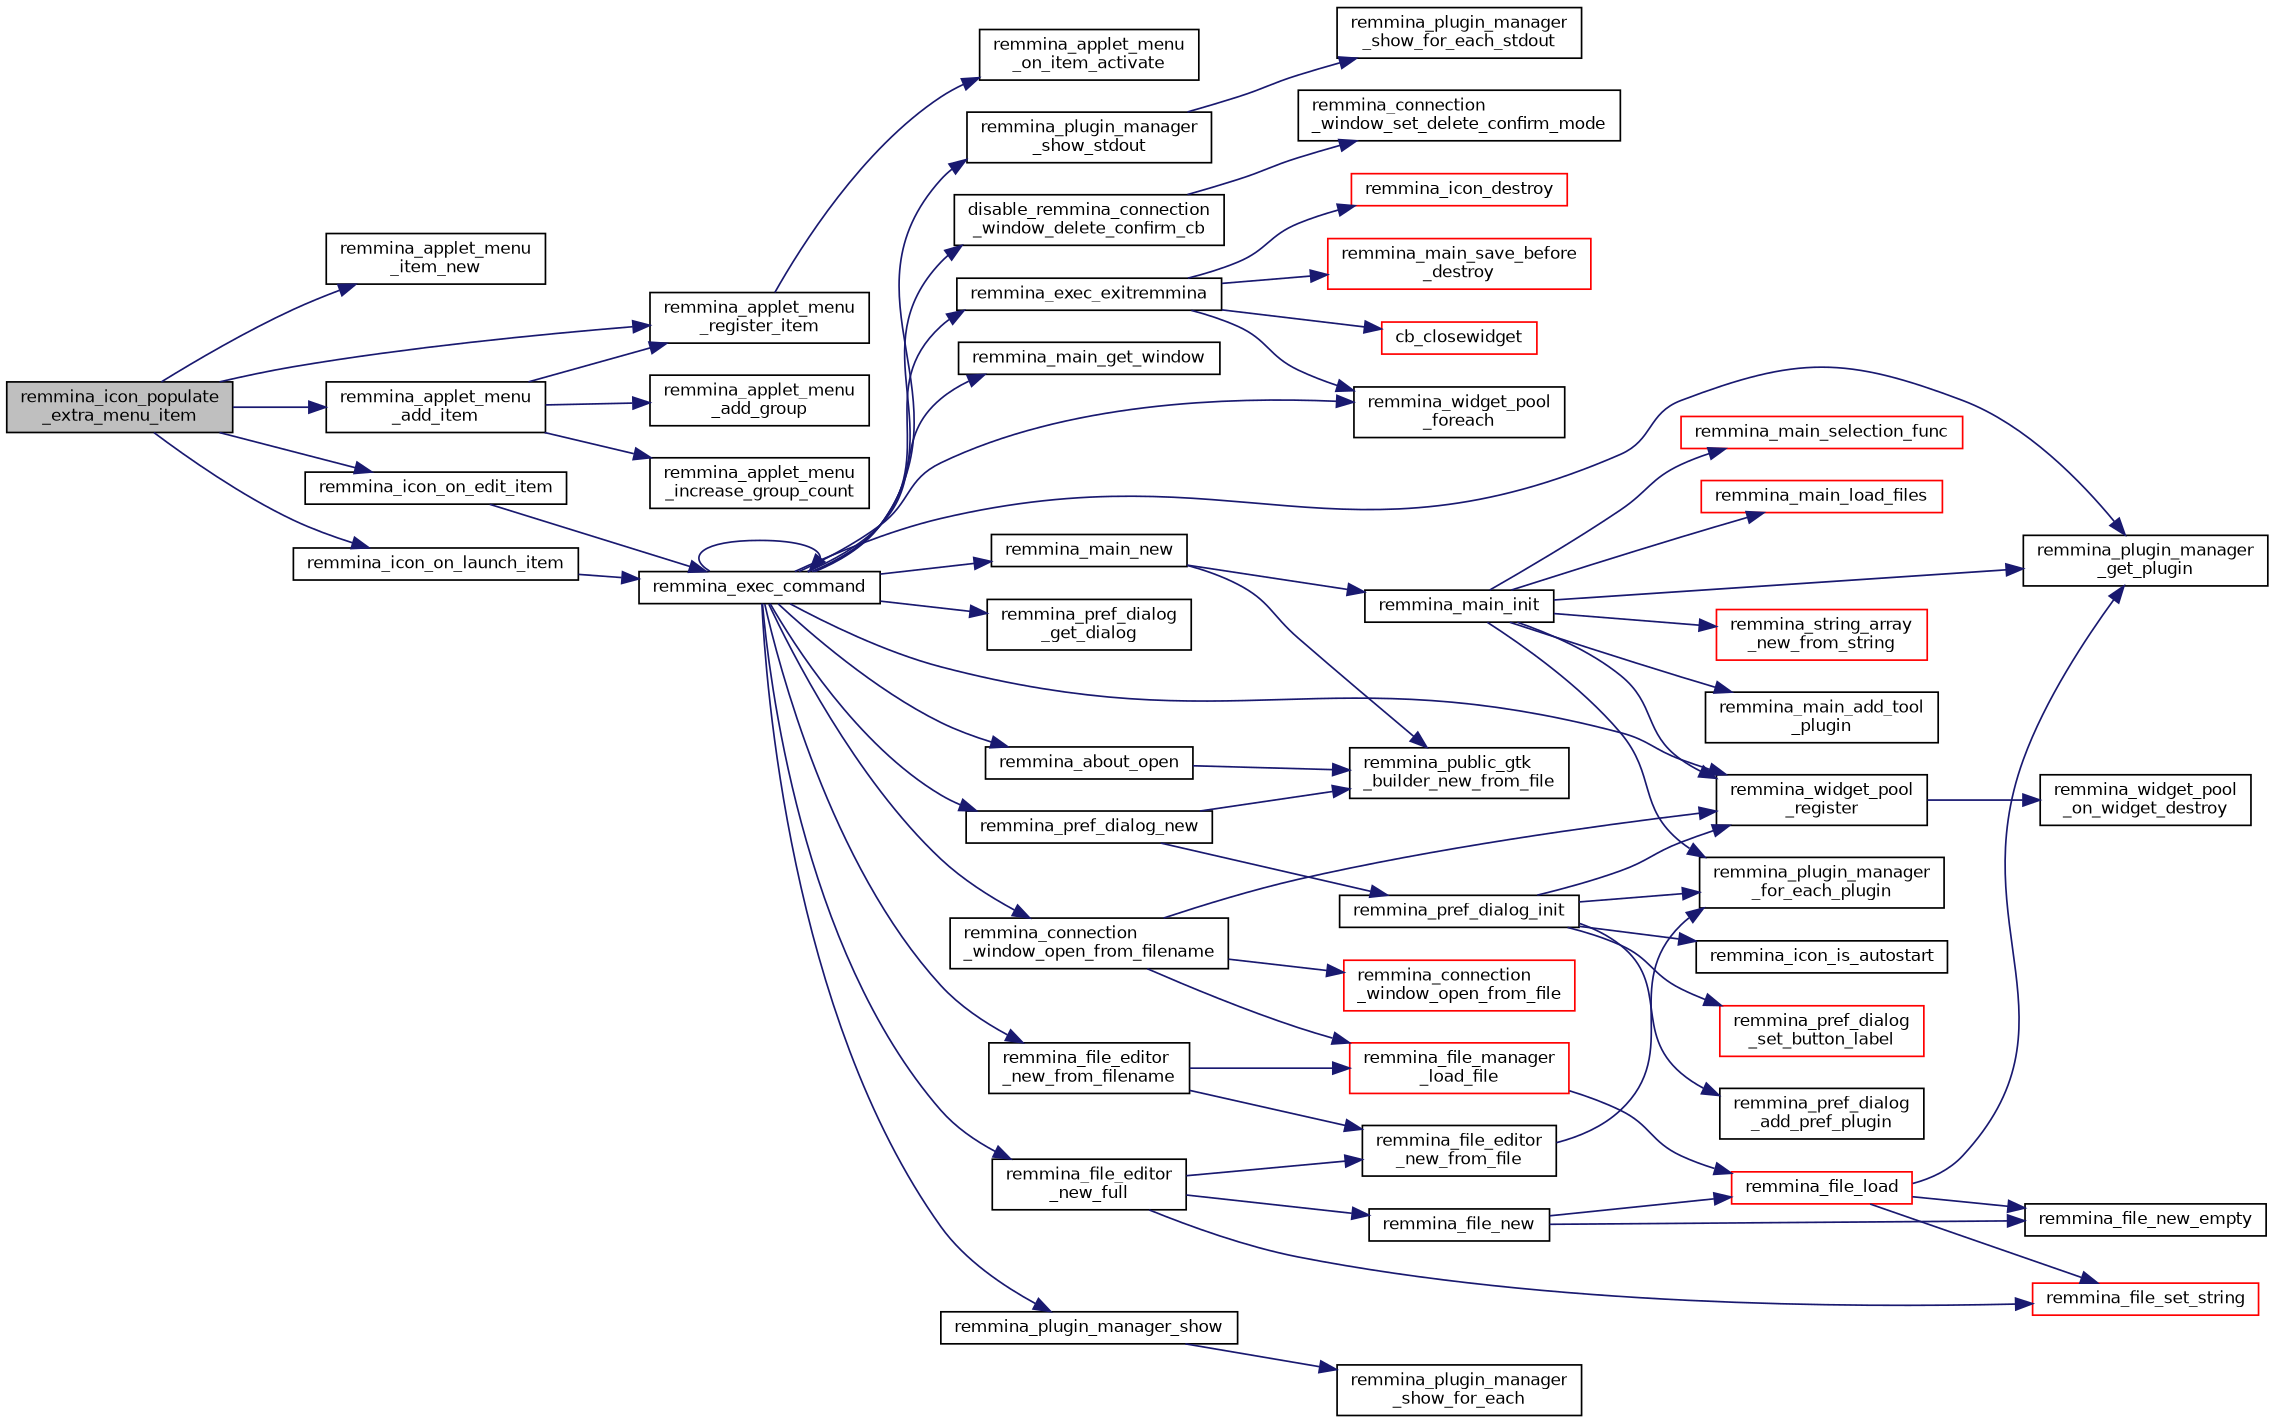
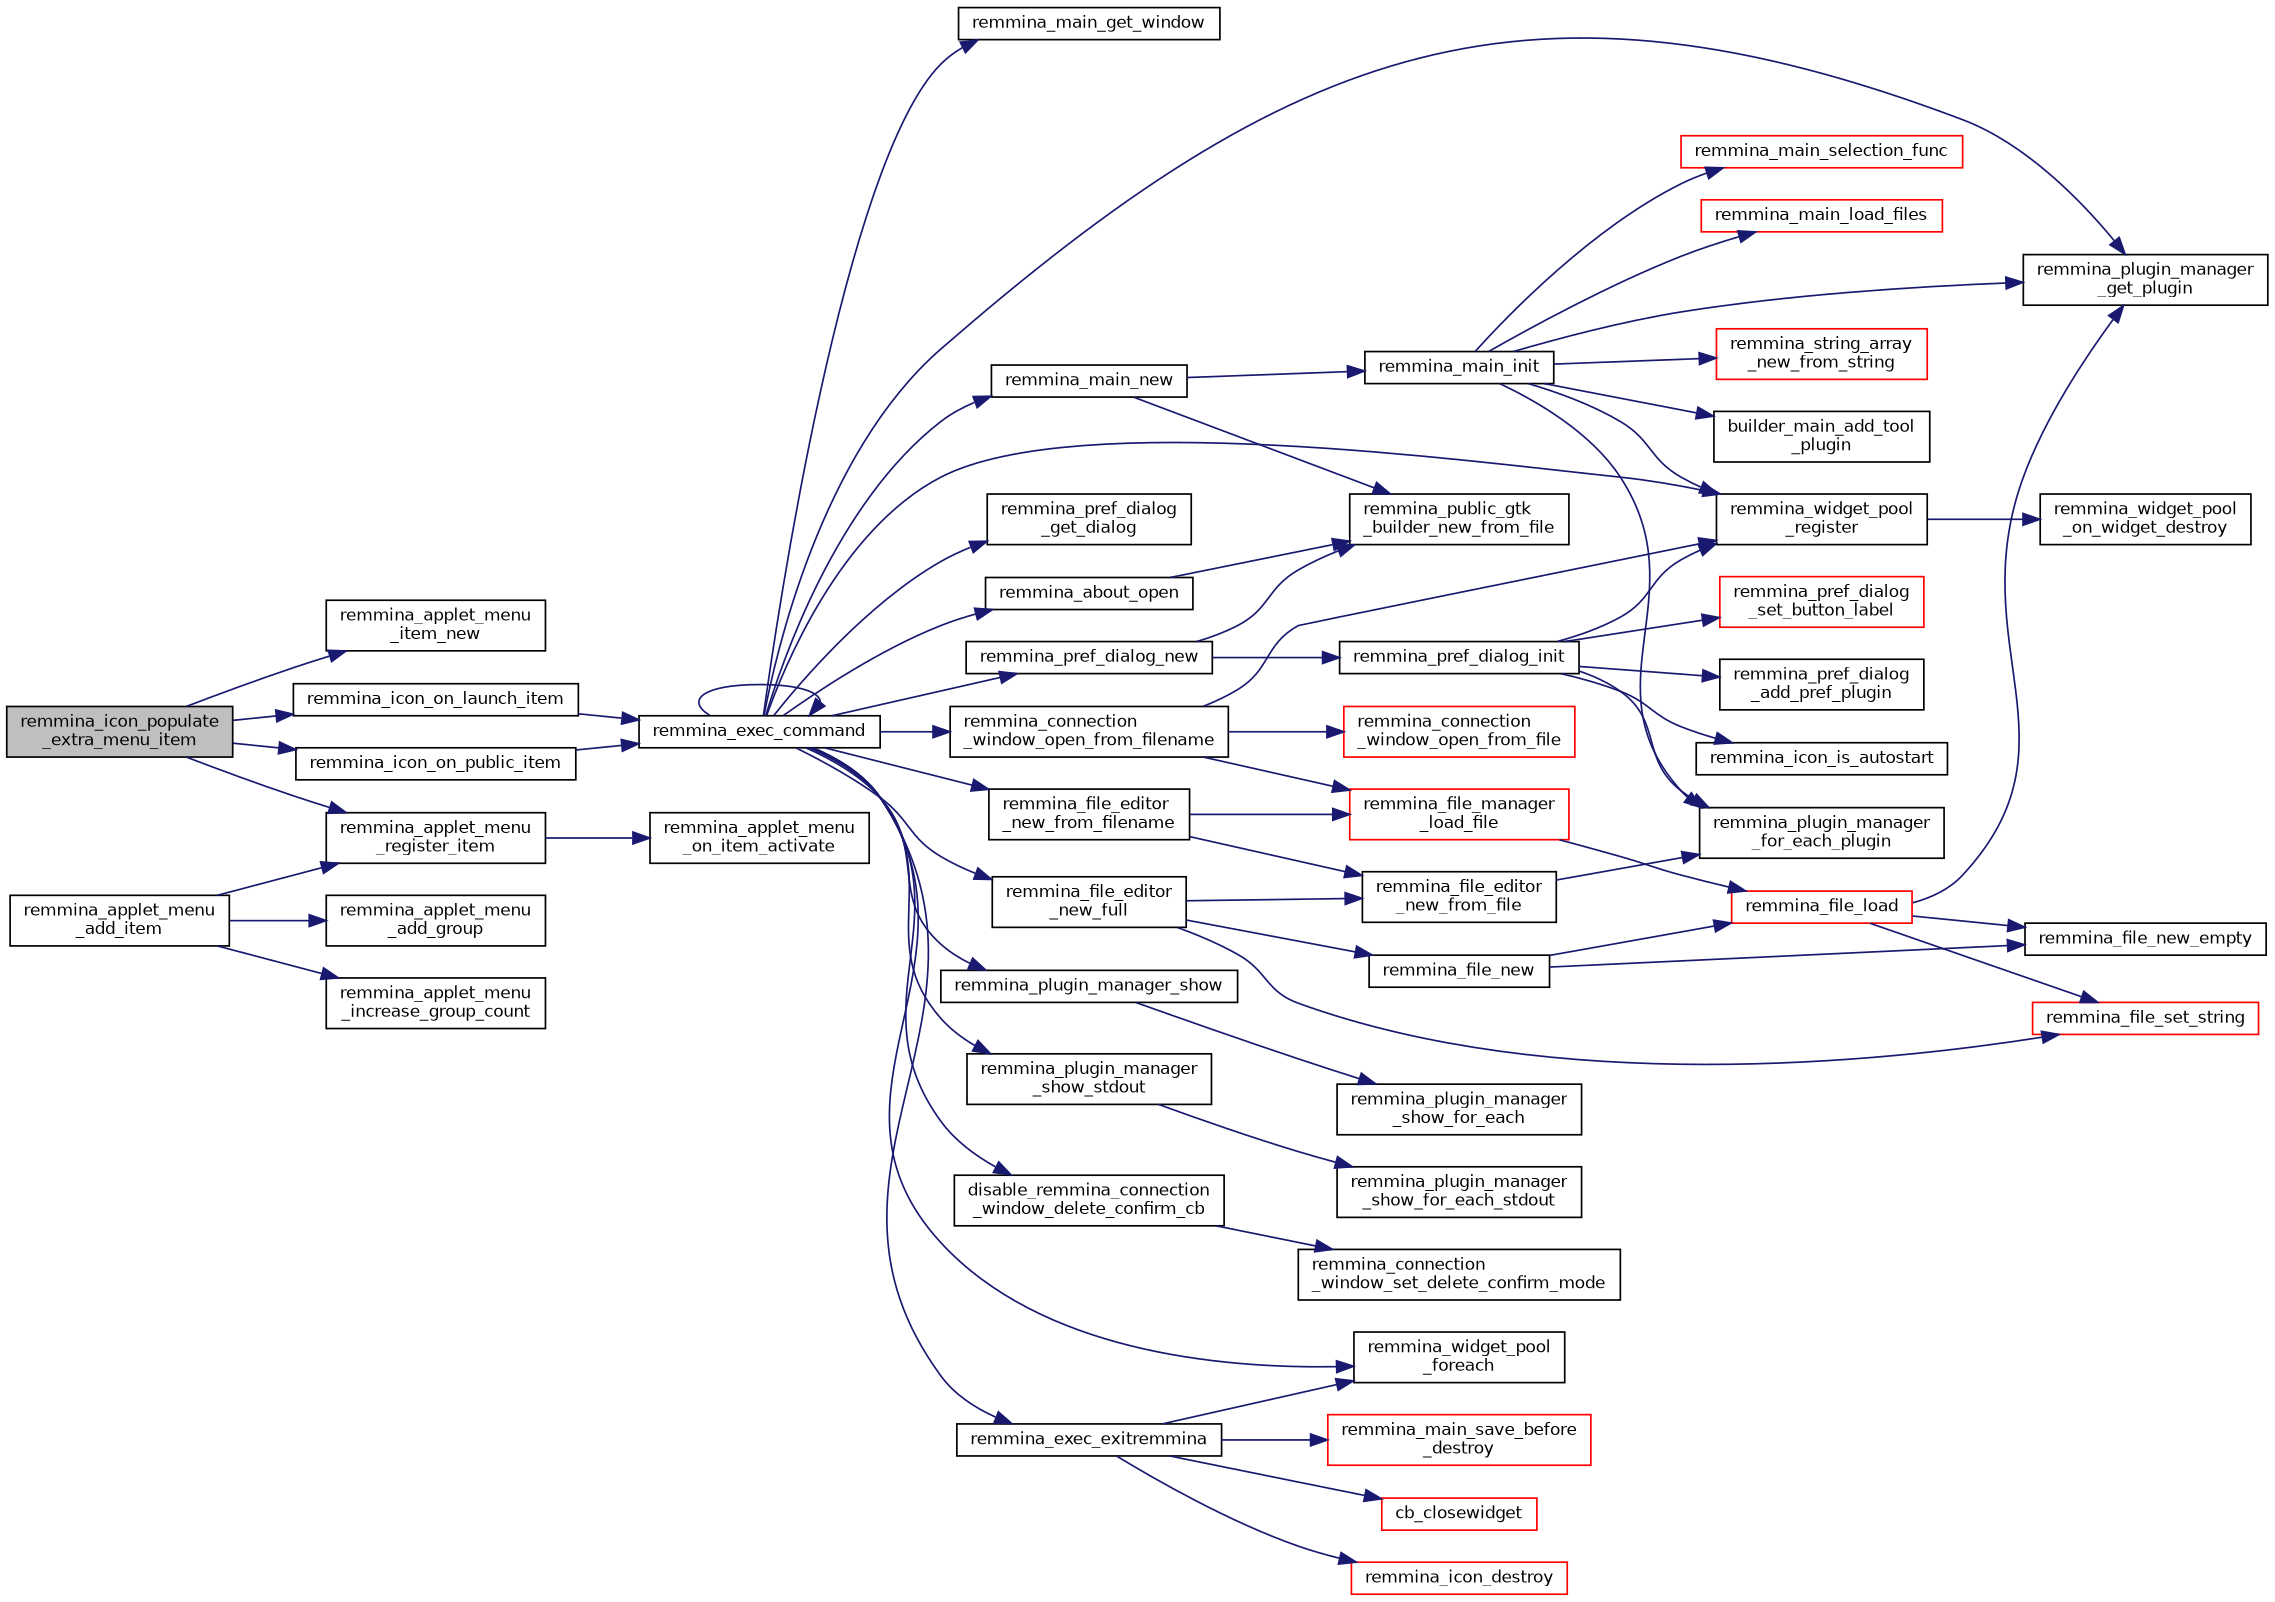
(271, 407) -> none
(436, 488) -> (436, 764)
(1822, 717) -> (1822, 437)
